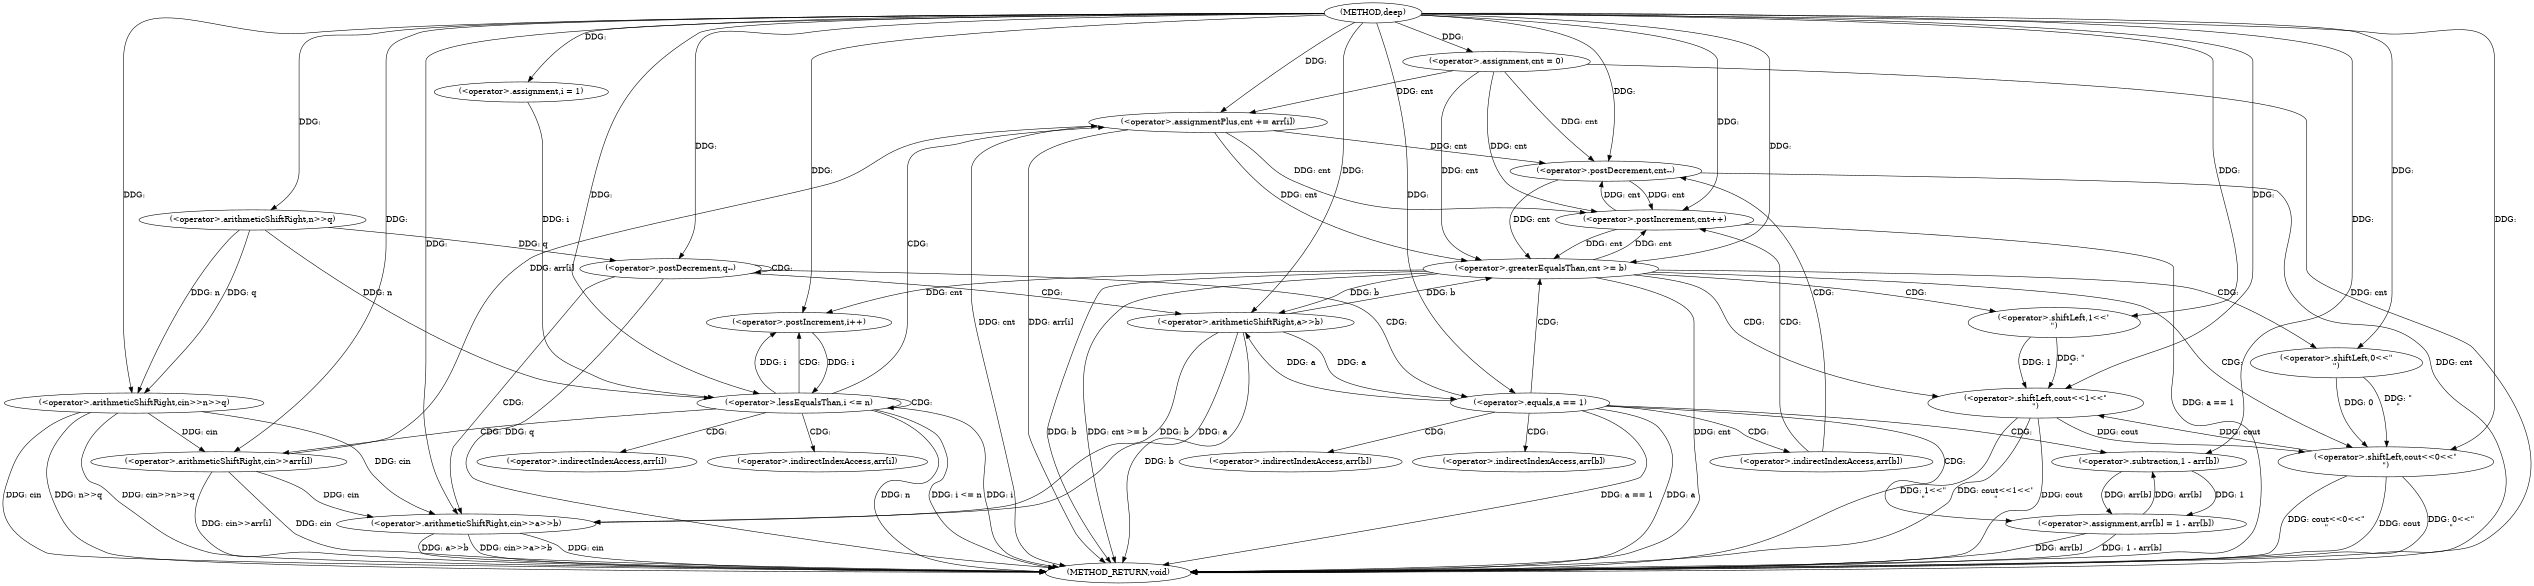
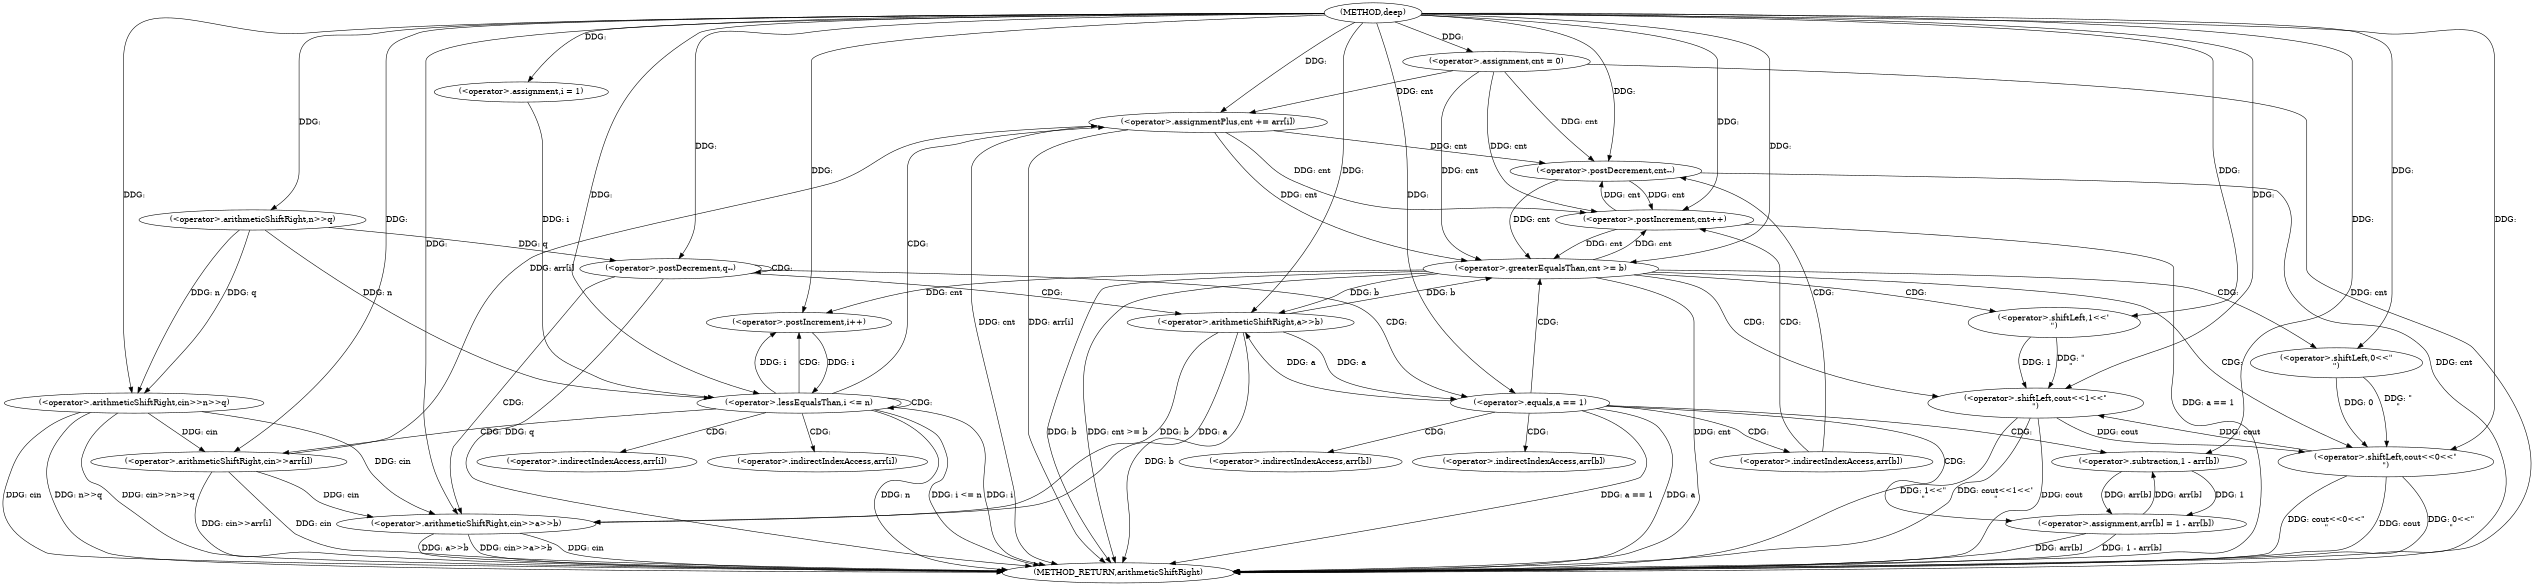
(1118, 573) -> (1118, 573)
